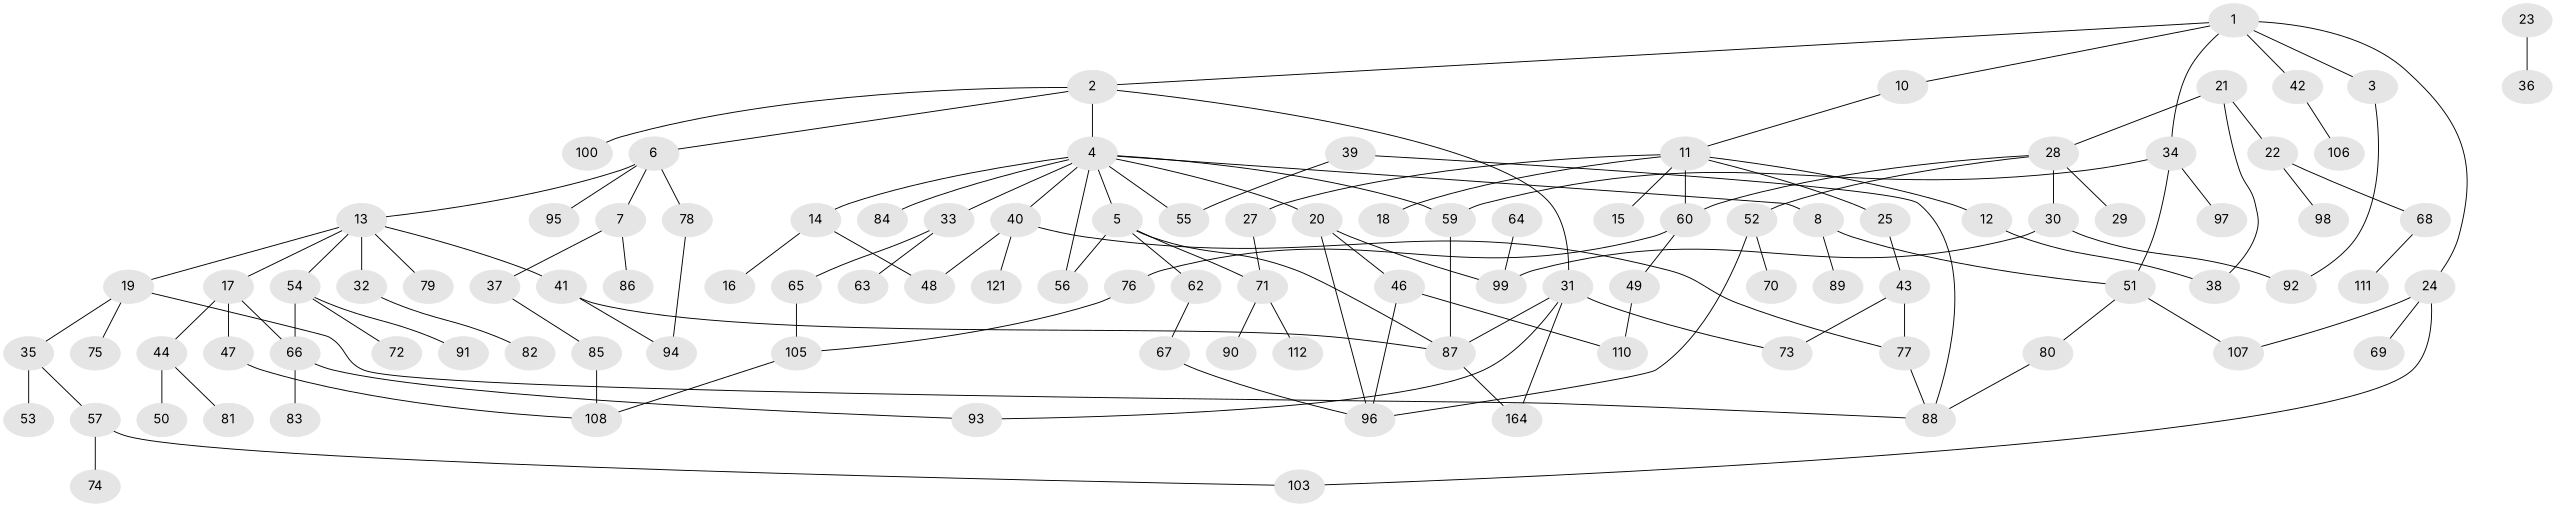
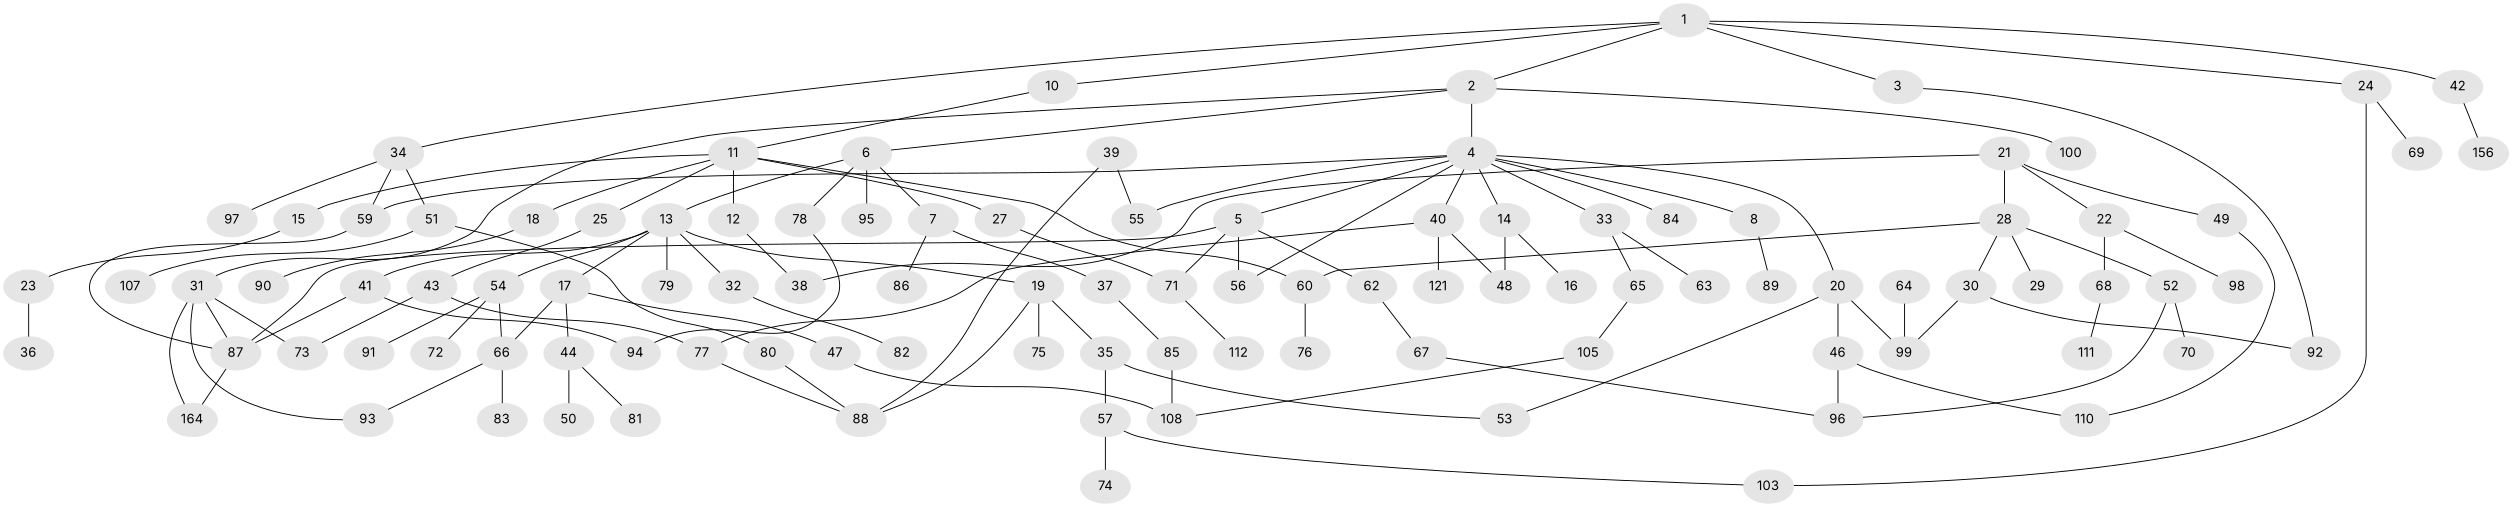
(2339, 154) -> (2484, 154)
none -> (164, 254)
(1658, 256) -> (2110, 193)
(1970, 265) -> none
(1247, 320) -> (399, 253)
(1344, 320) -> (1673, 357)
(2337, 324) -> none
(953, 335) -> none
